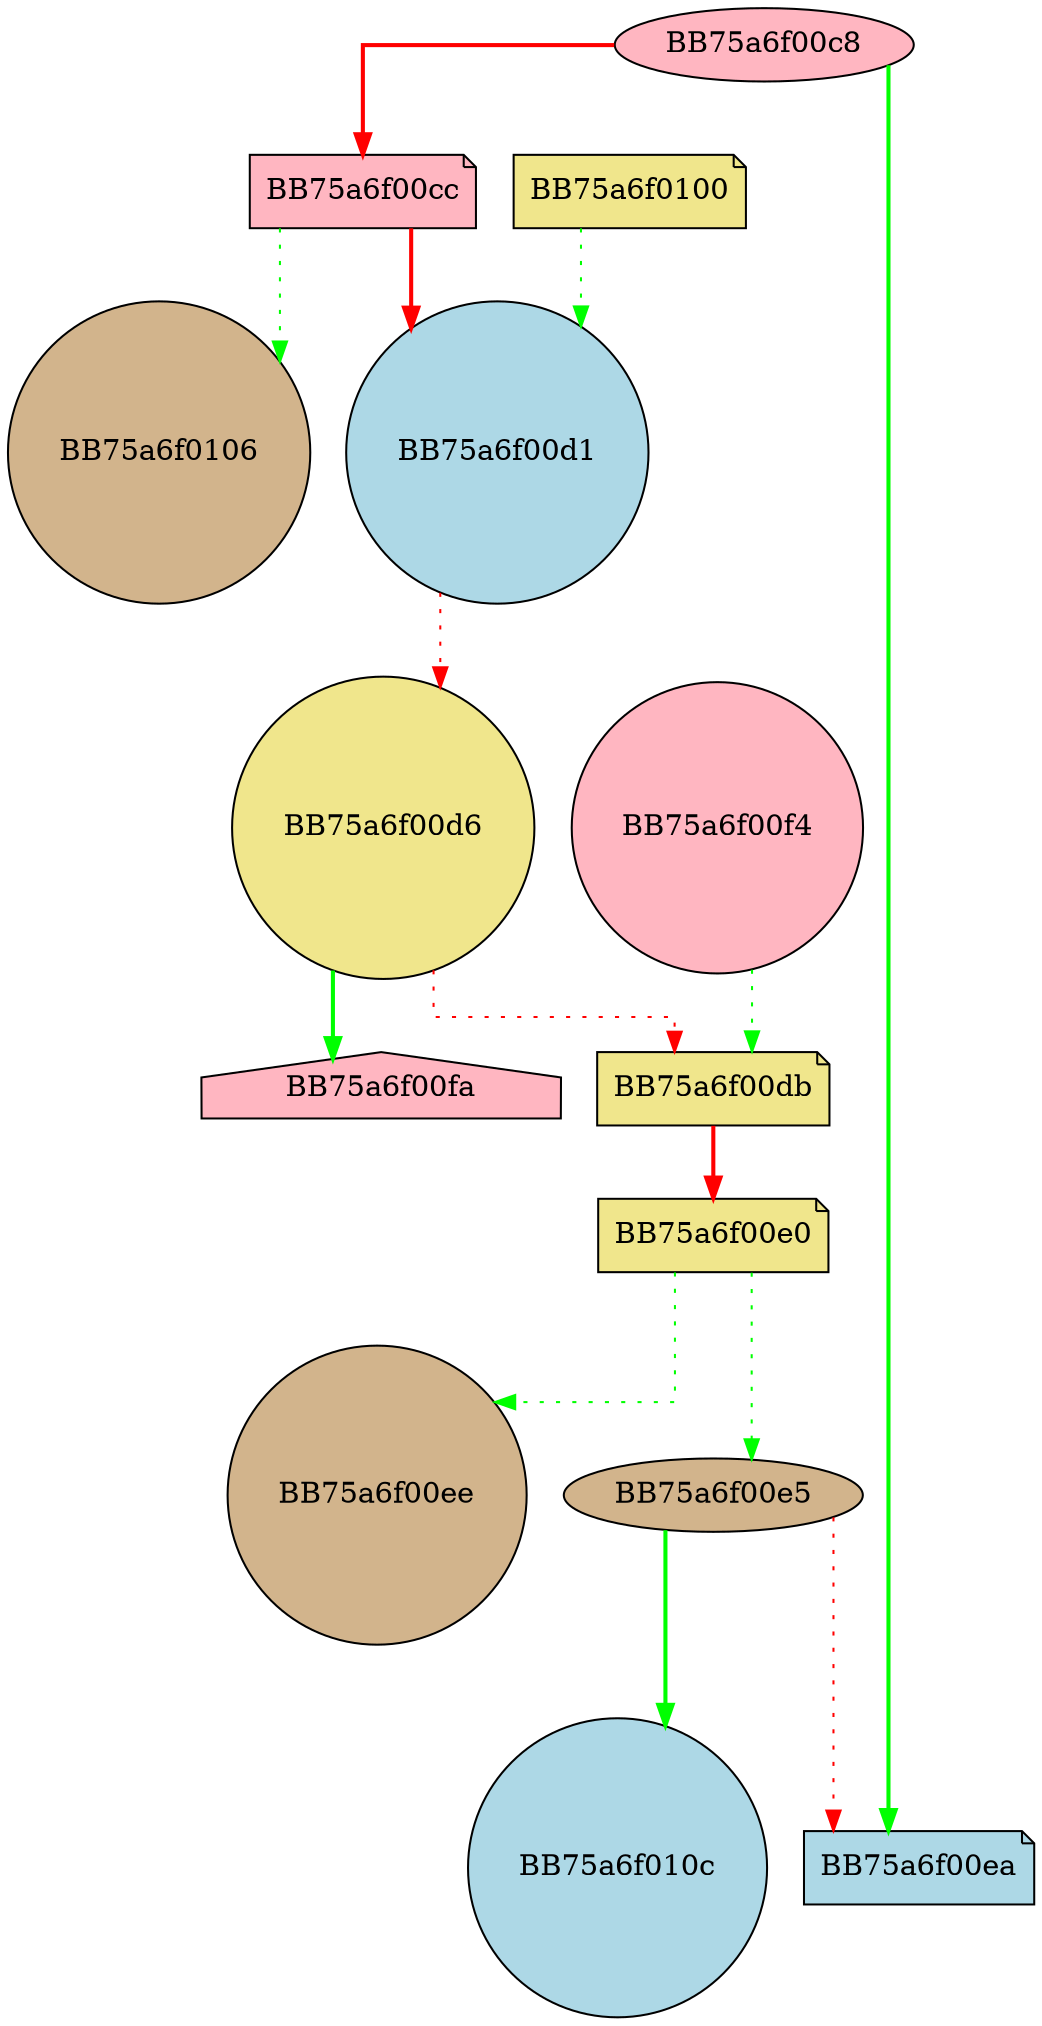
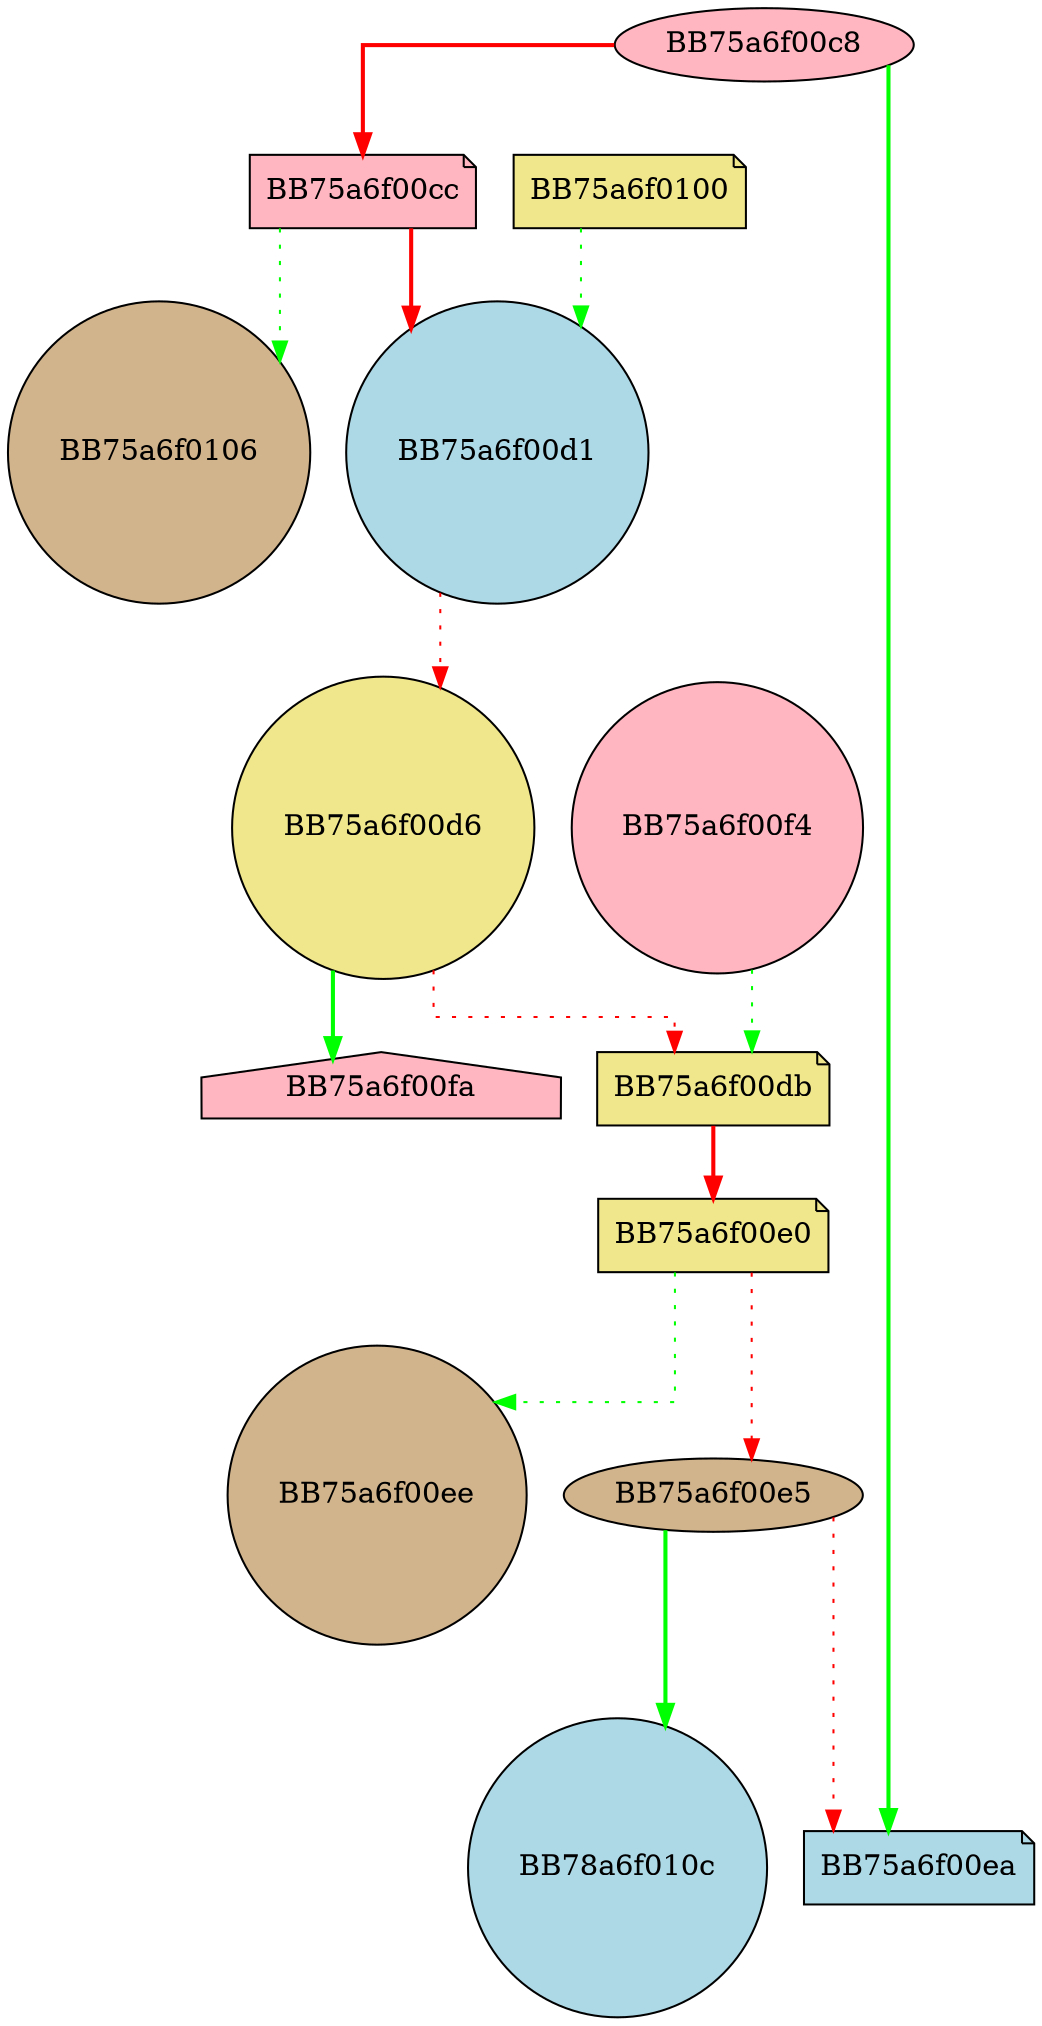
(752, 1356) -> (752, 1356)
(618, 1868) -> (618, 1868)
